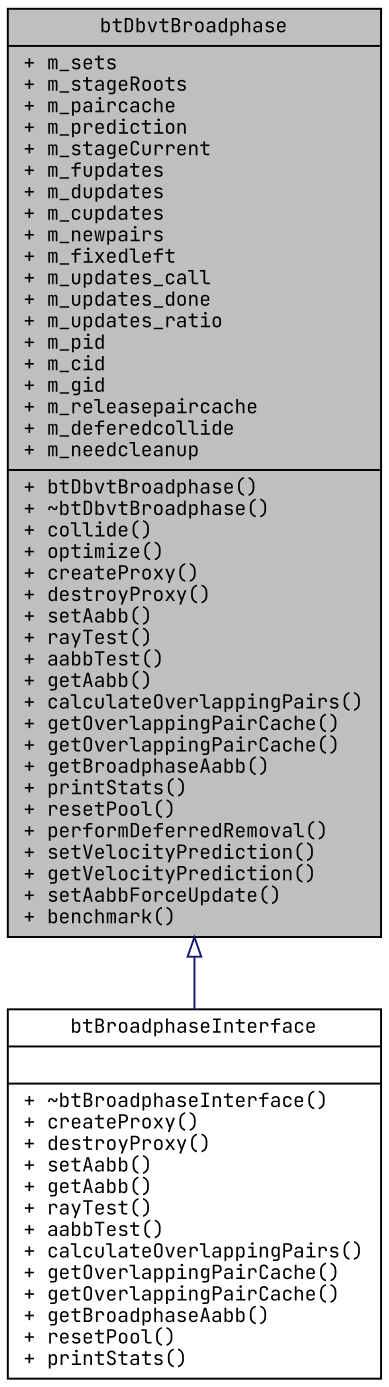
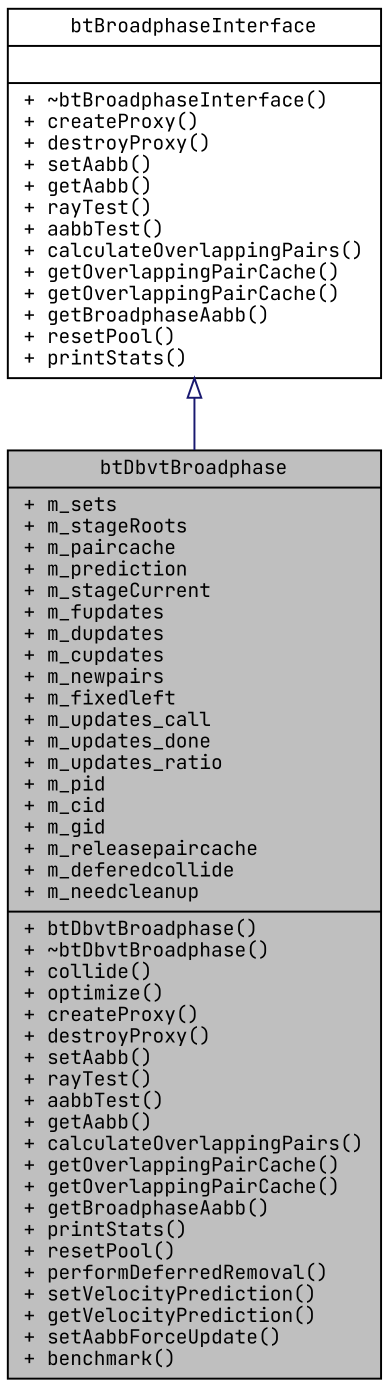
(194, 983) -> (194, 424)
